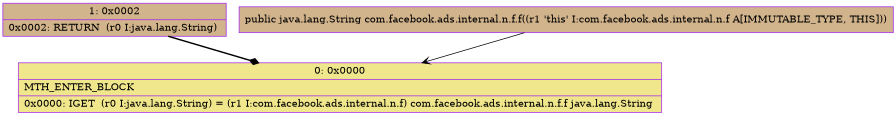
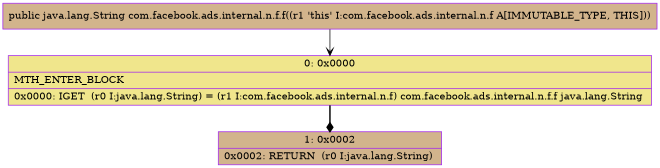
(209, 48) -> (330, 114)
